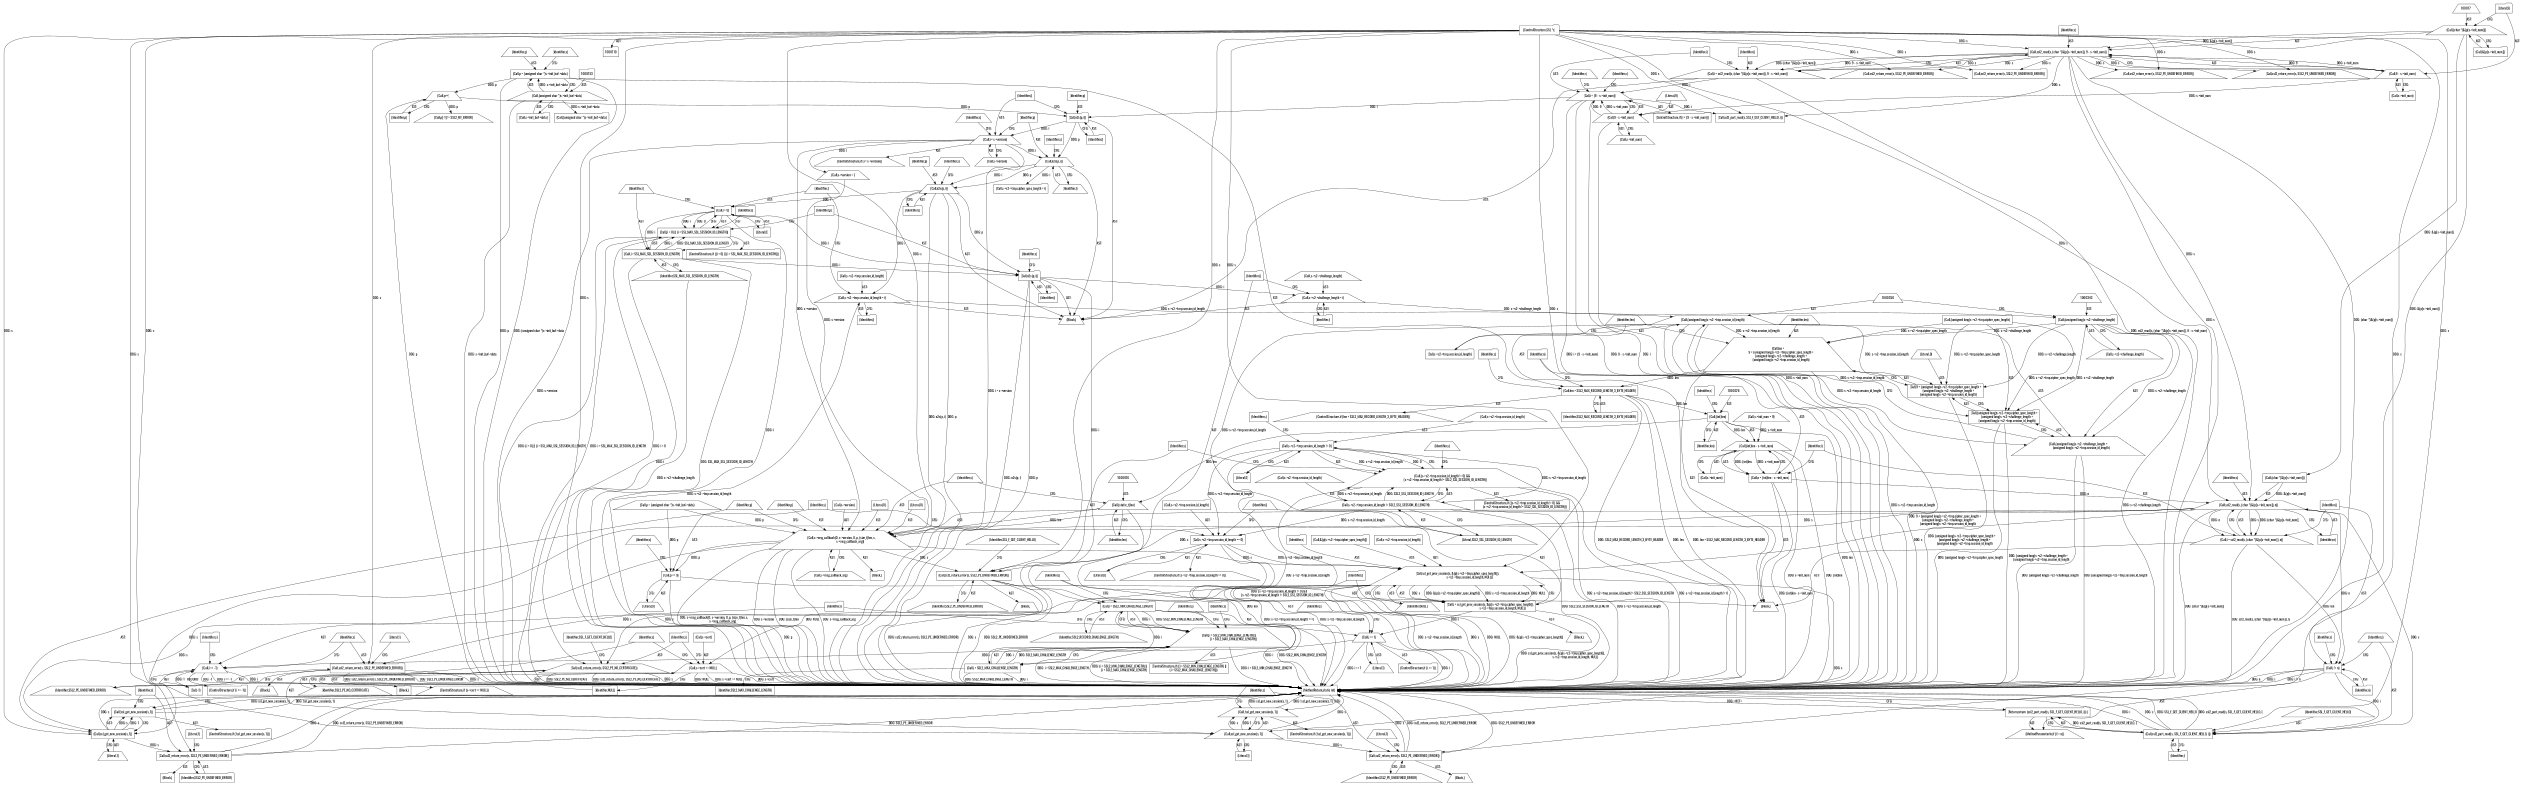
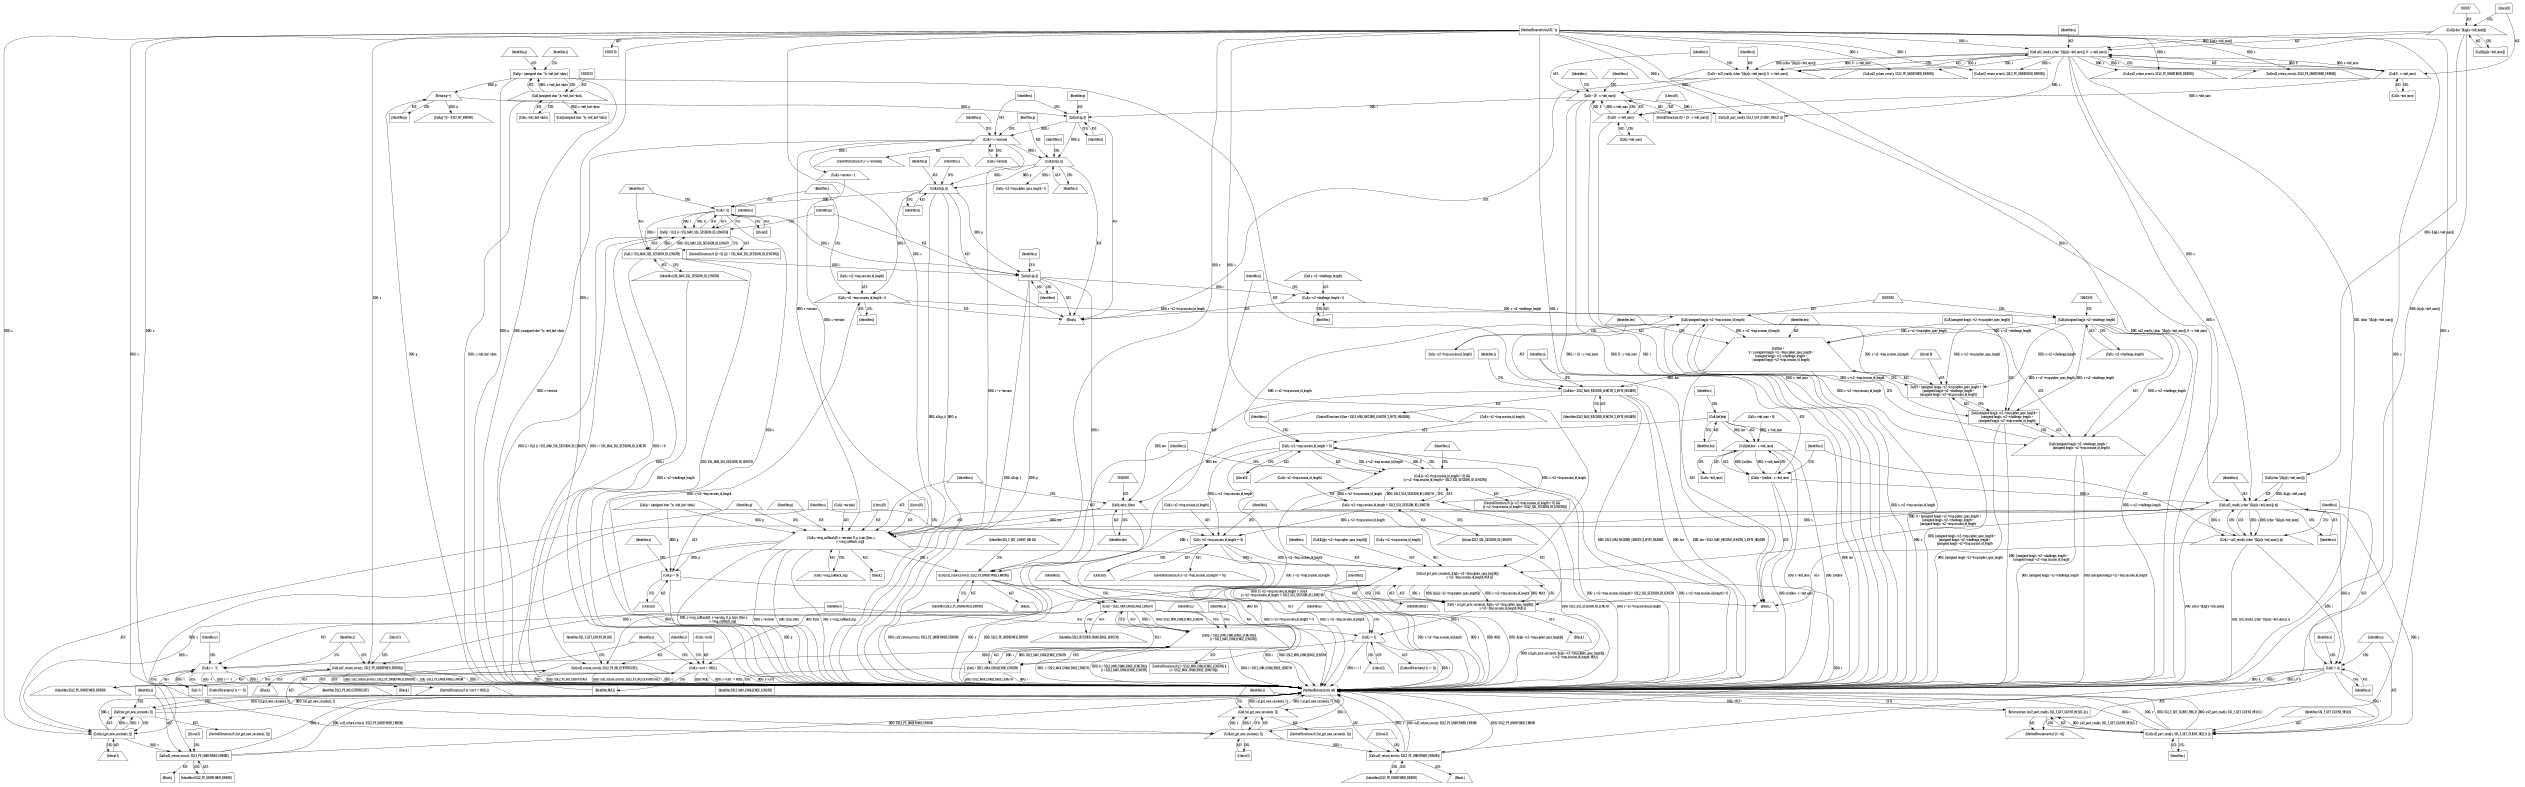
(1539, 30) -> (1539, 30)
(443, 96) -> (443, 96)
(1261, 352) -> (1405, 341)
(1734, 391) -> none
(1666, 403) -> (1319, 399)
(2329, 607) -> (2329, 607)
(1158, 638) -> (1158, 638)
(423, 674) -> none
(193, 680) -> (193, 680)
